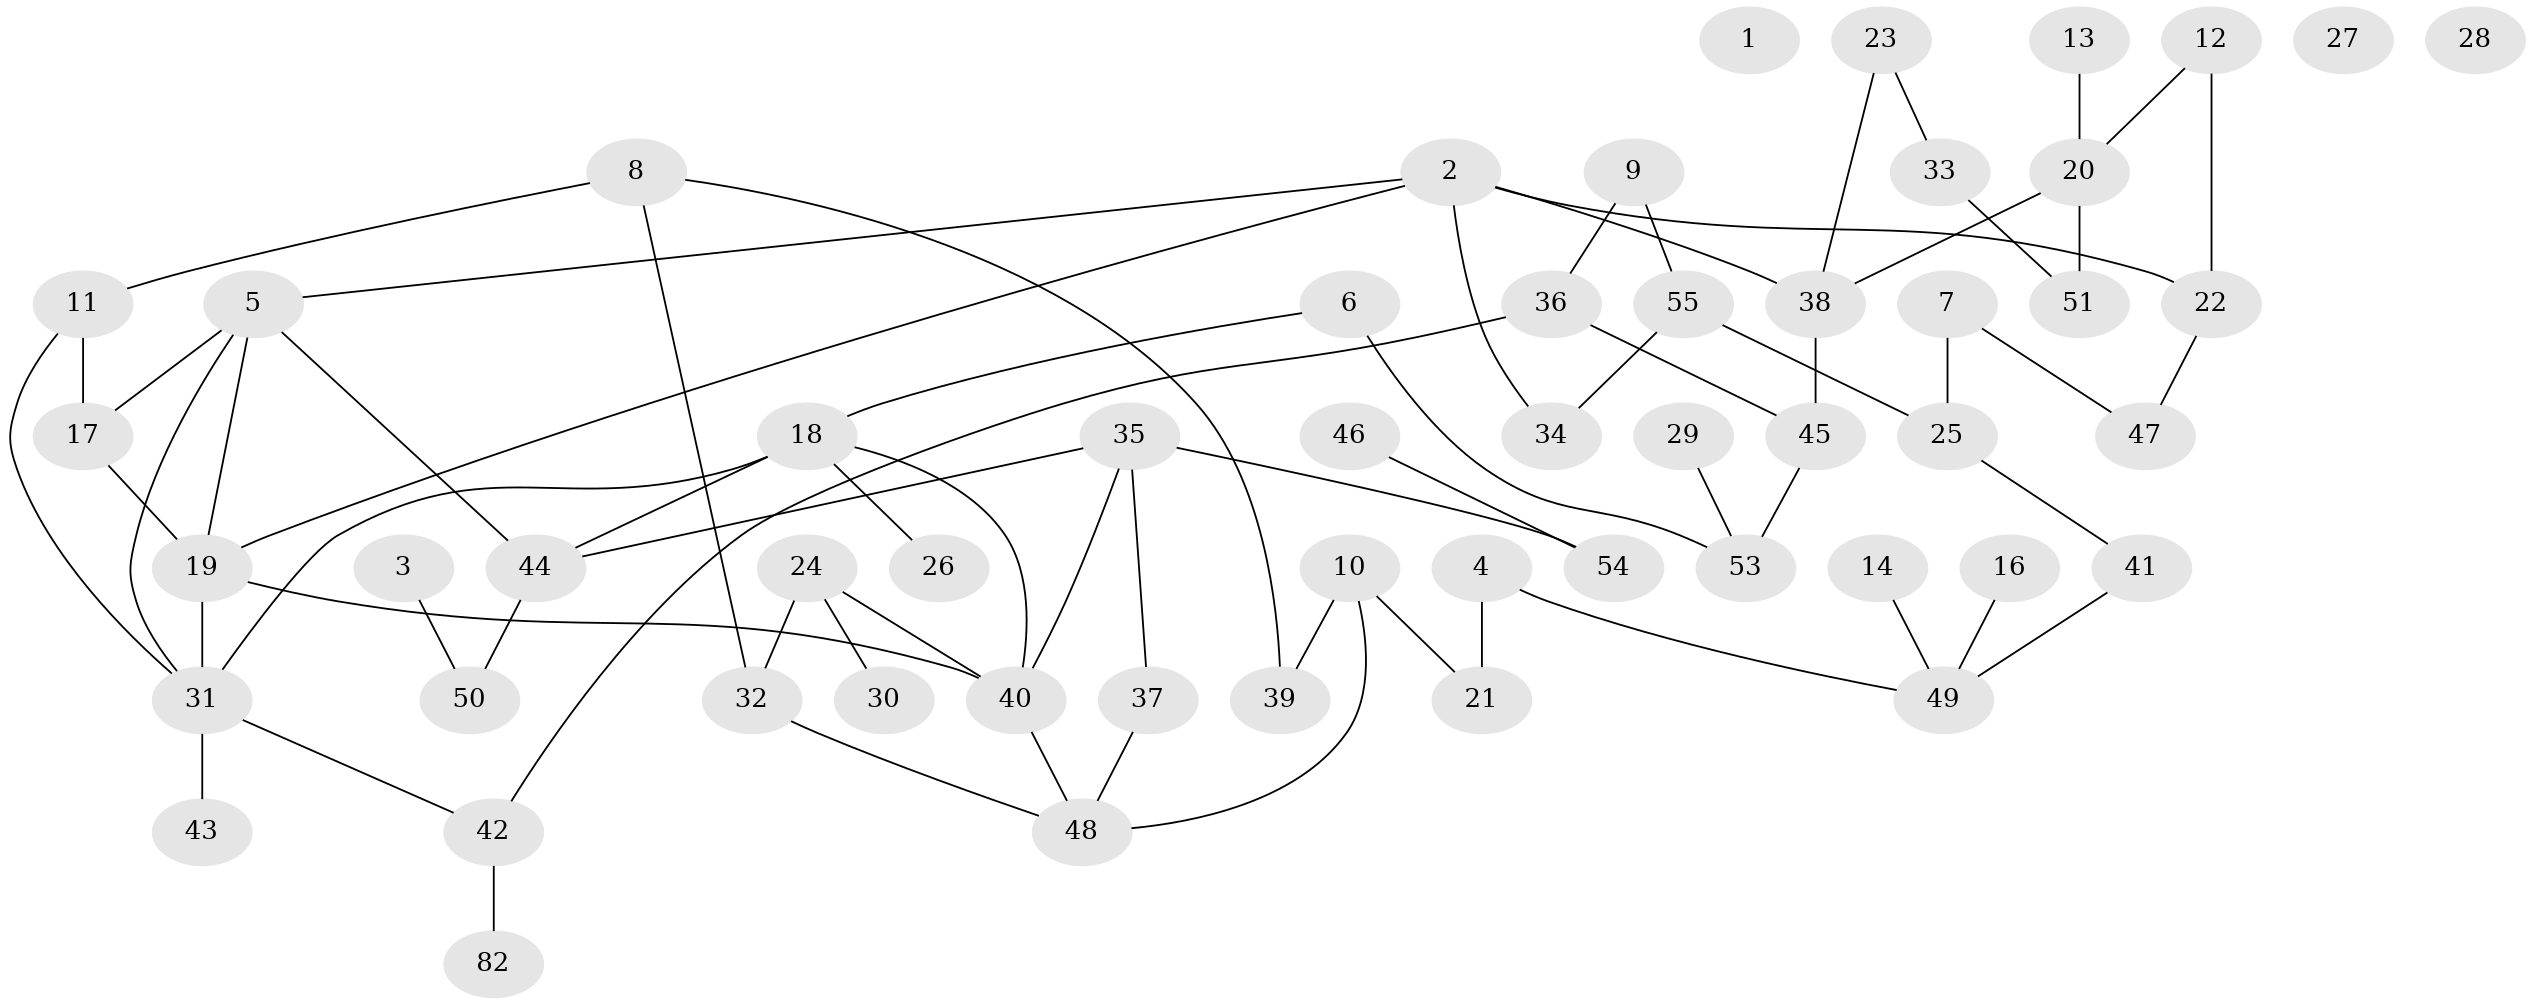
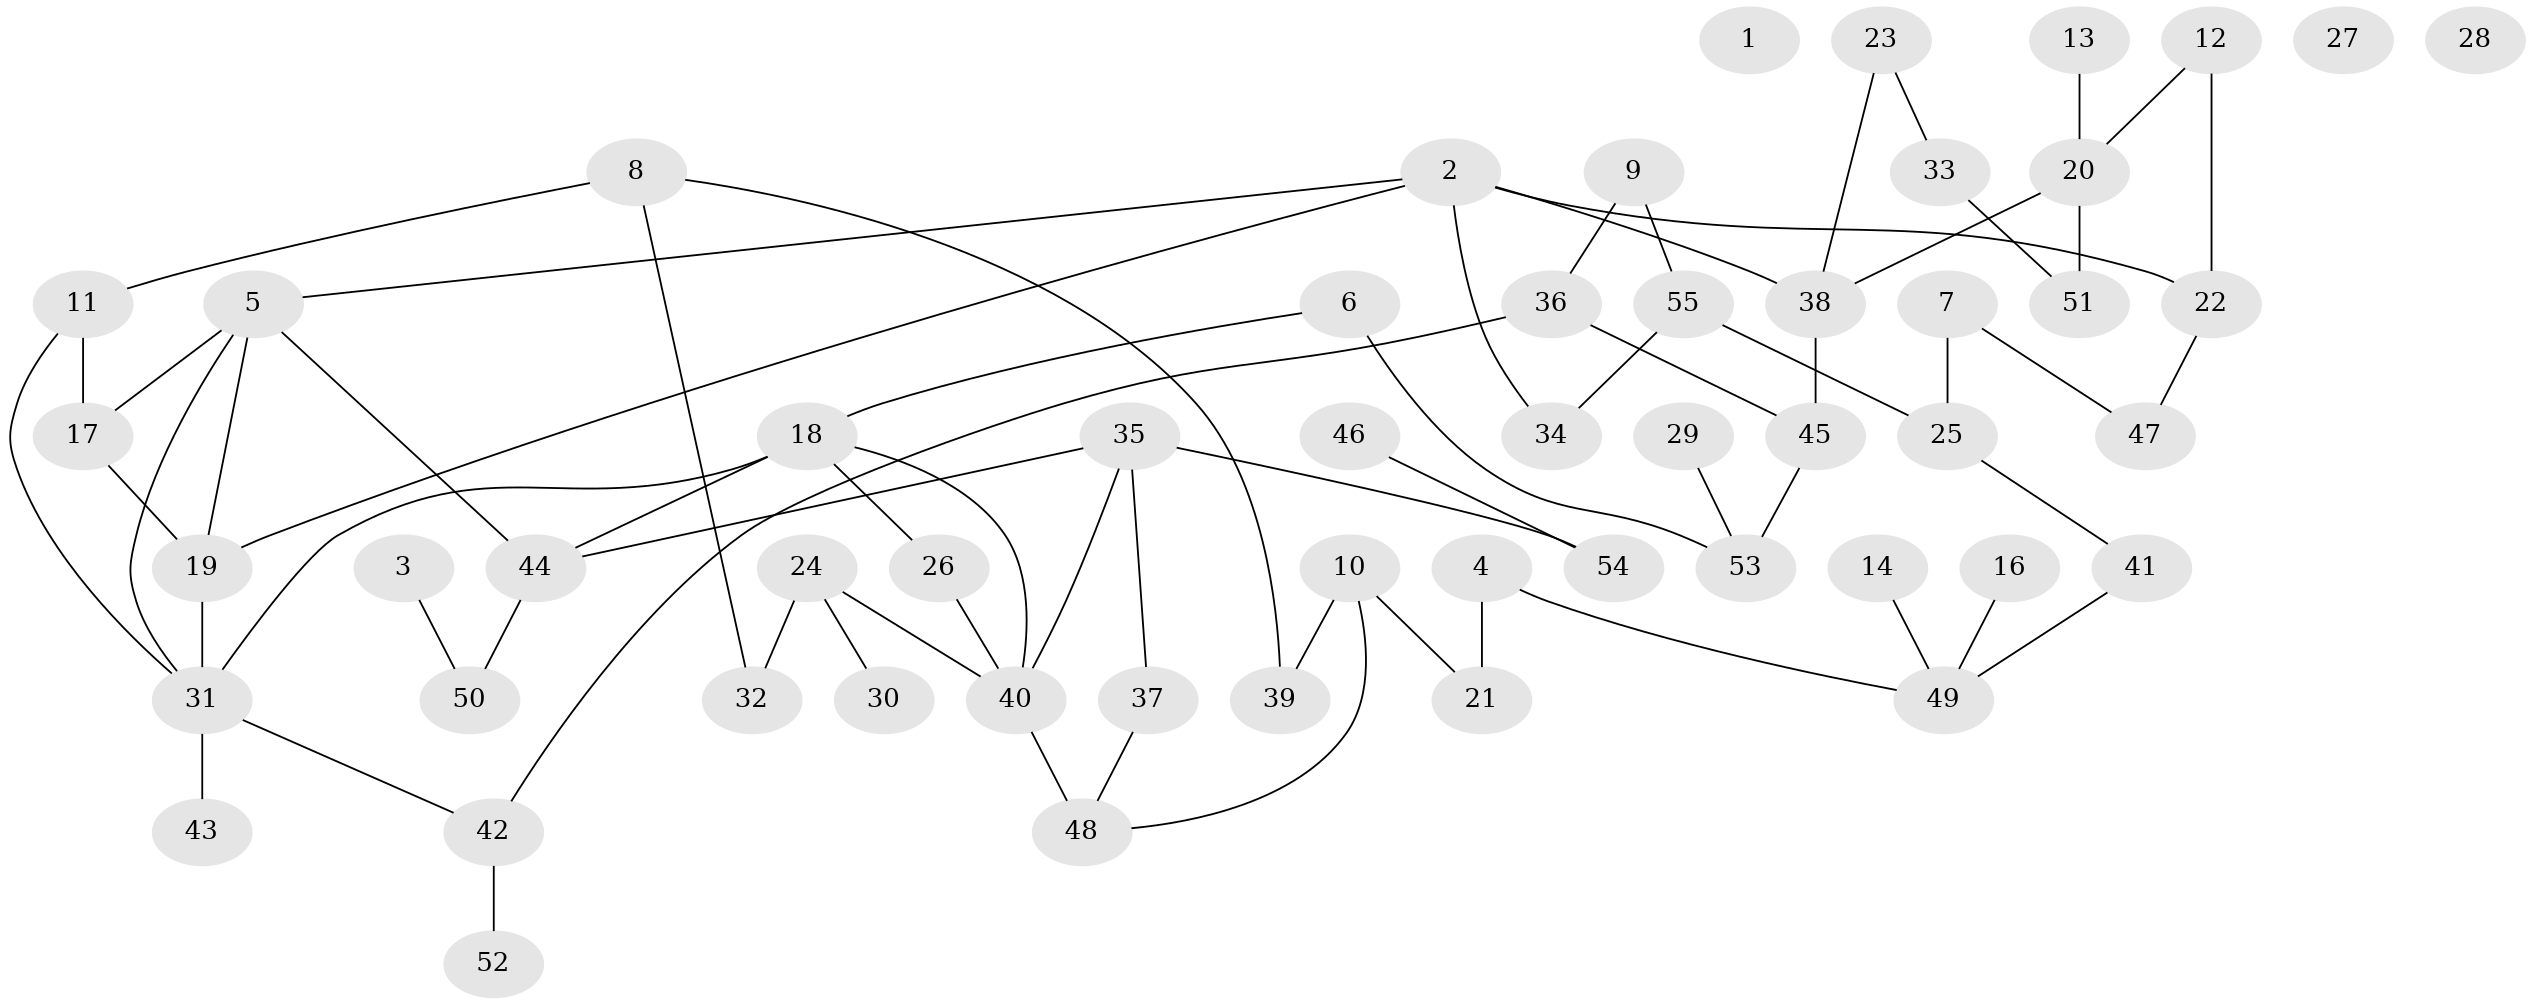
(615, 623) -> (978, 634)
(914, 771) -> none
(494, 964) -> (494, 964)
